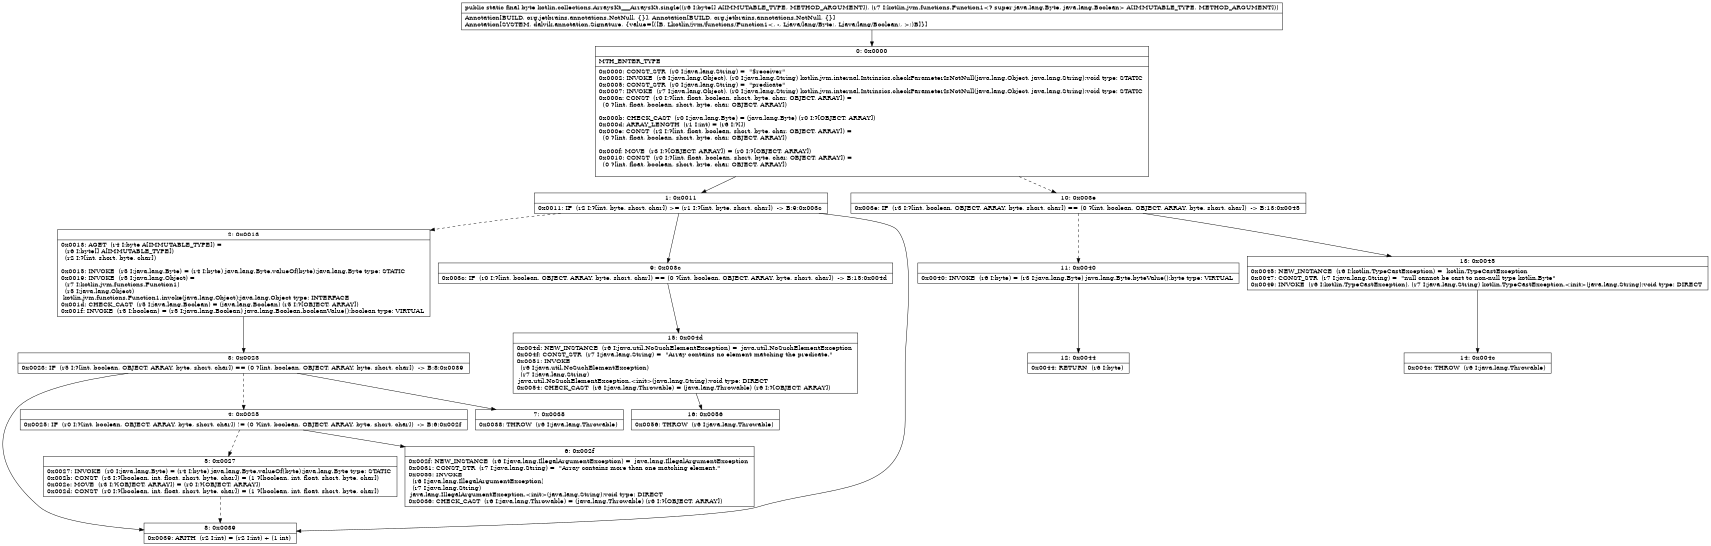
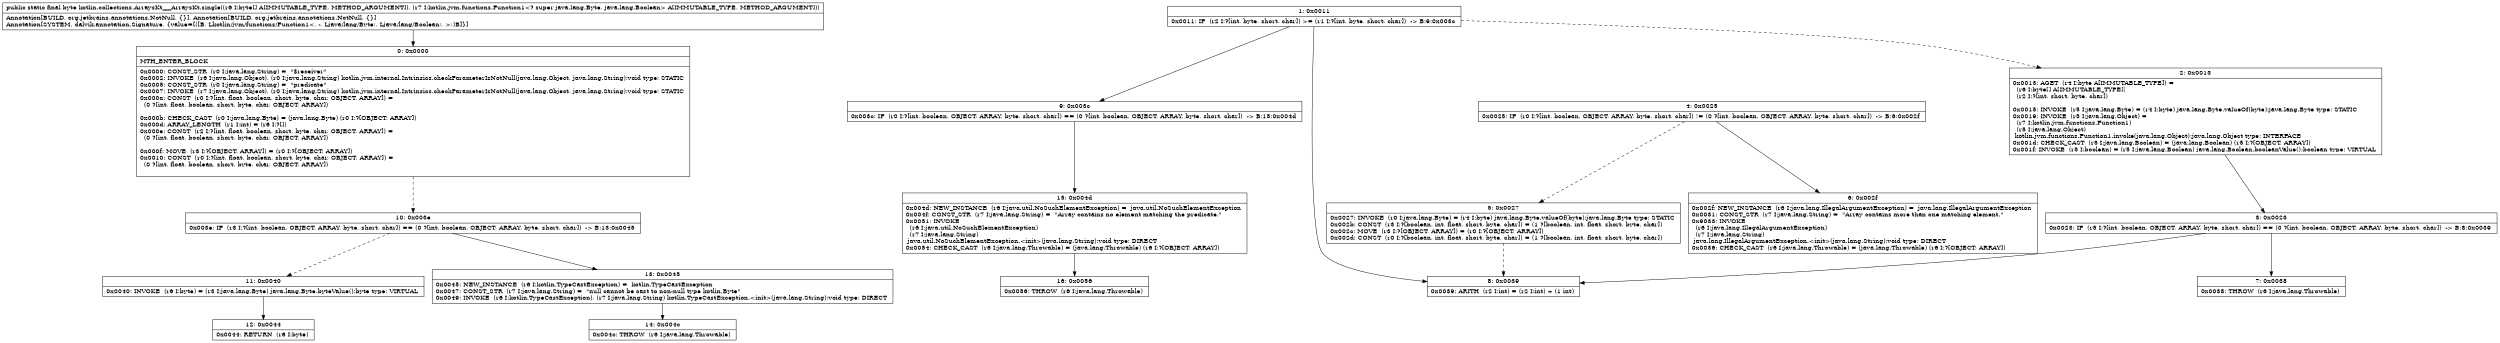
(630, 61) -> (174, 61)
(721, 184) -> none
(244, 389) -> none
(438, 475) -> (1721, 221)
